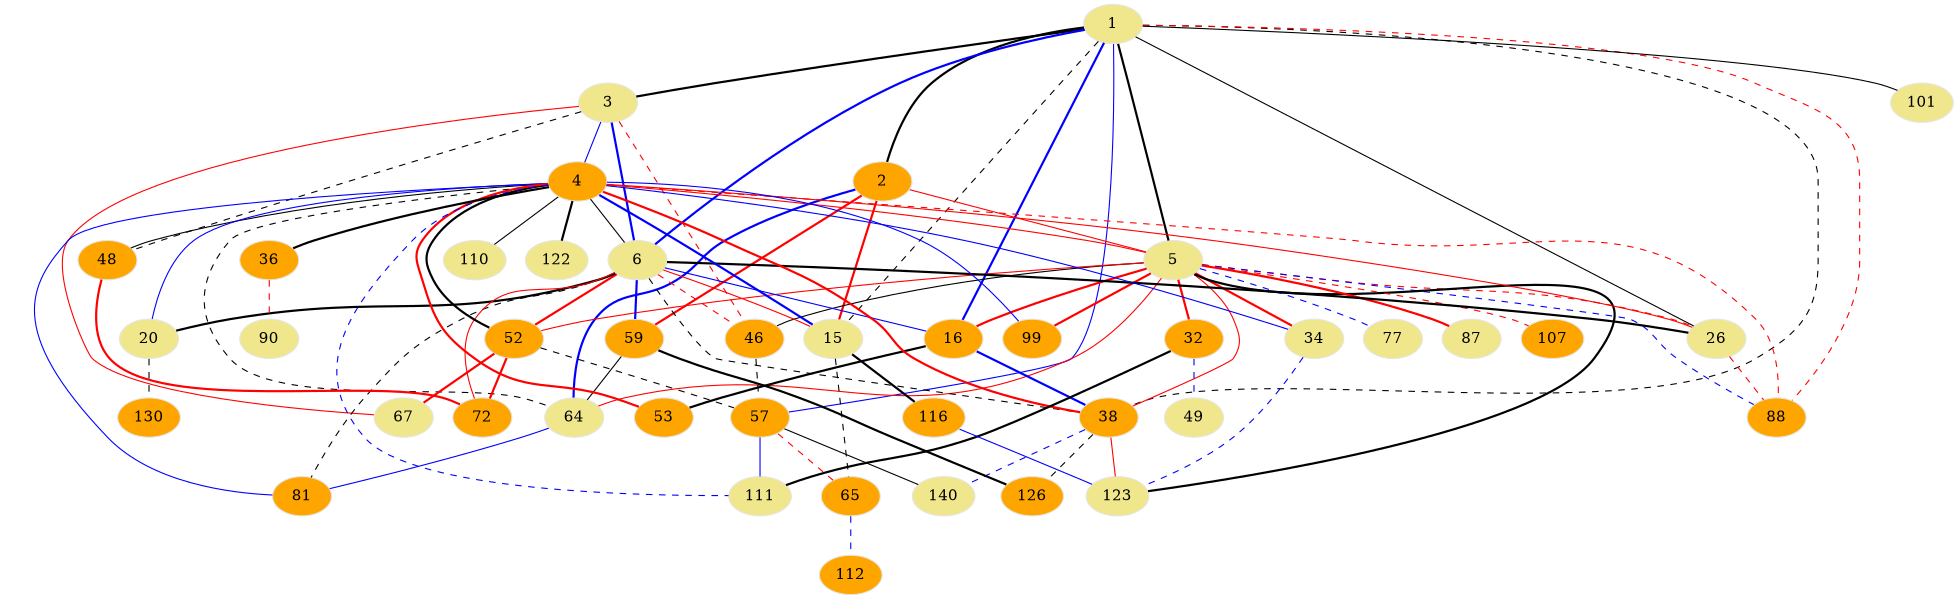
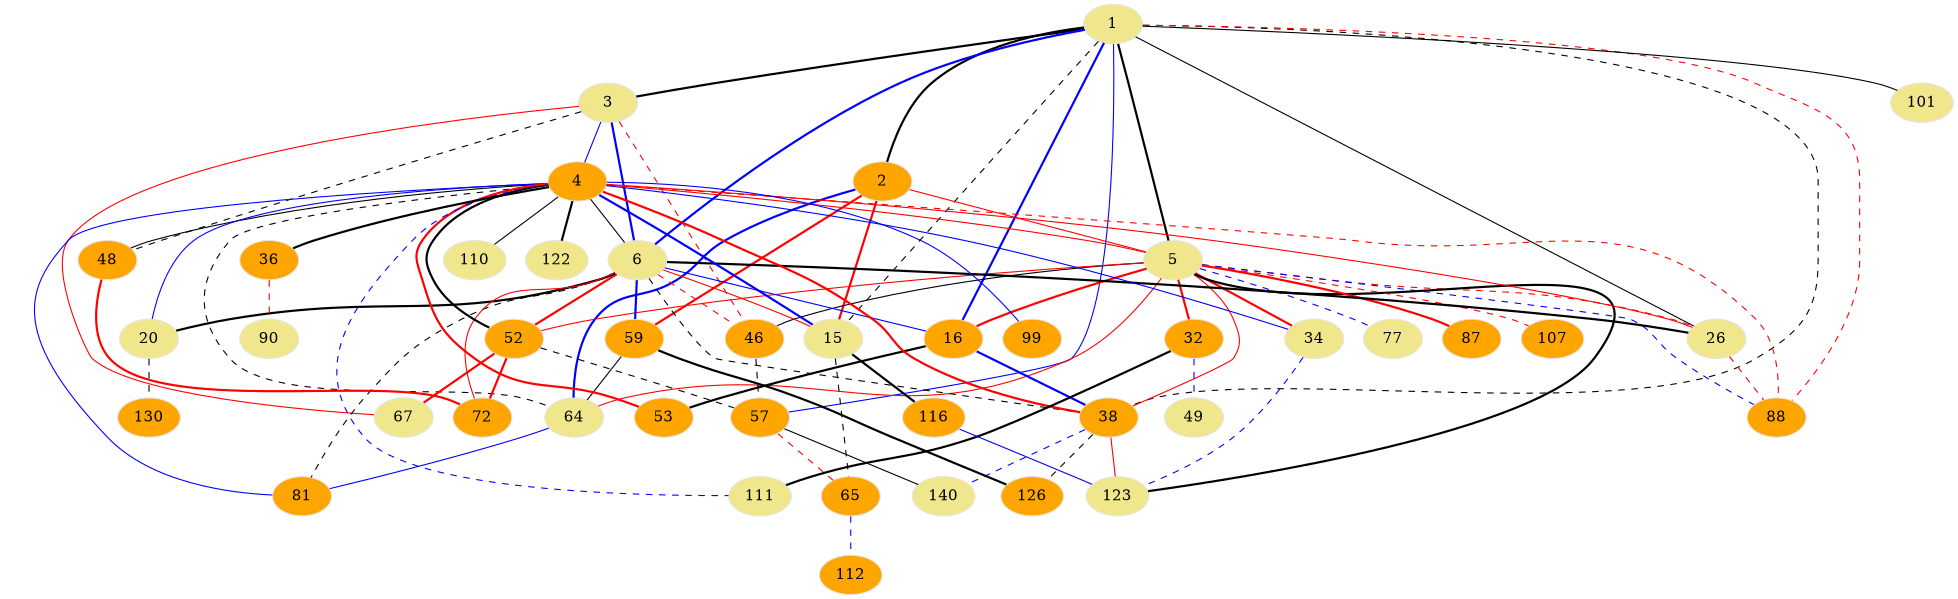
(1105, 298) -> none
(1472, 339) -> (1472, 339)
(760, 457) -> none
